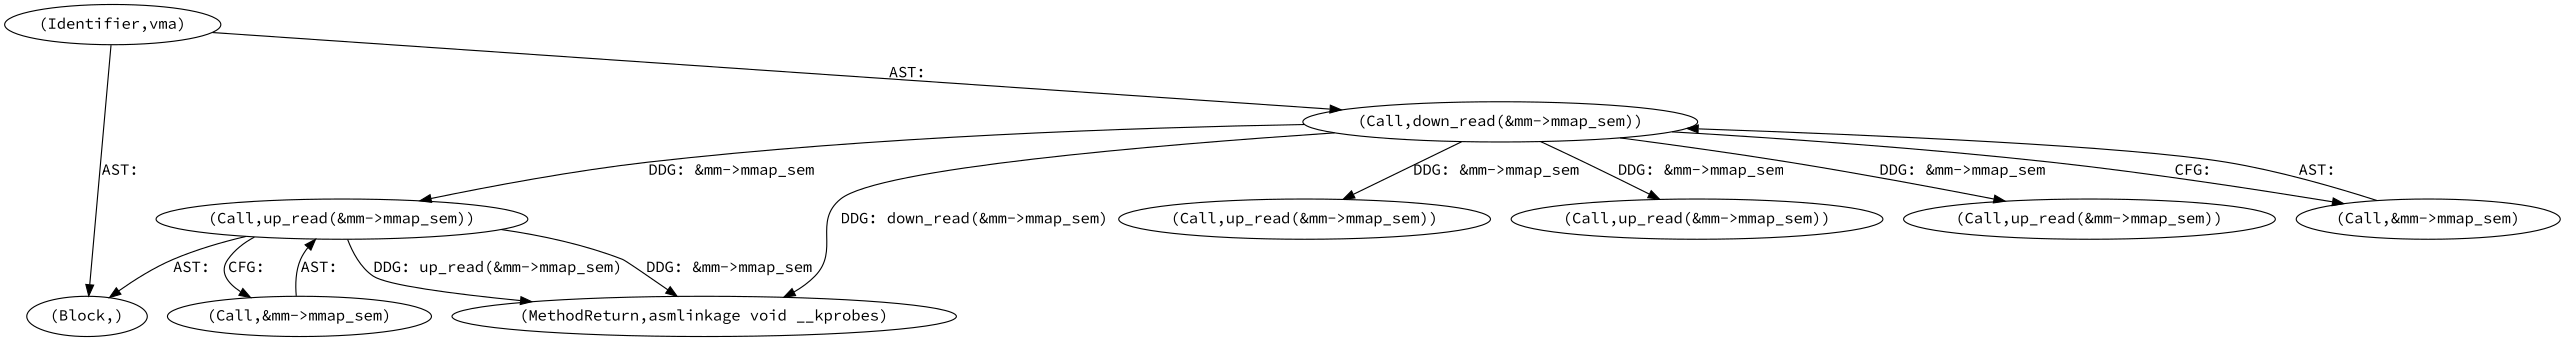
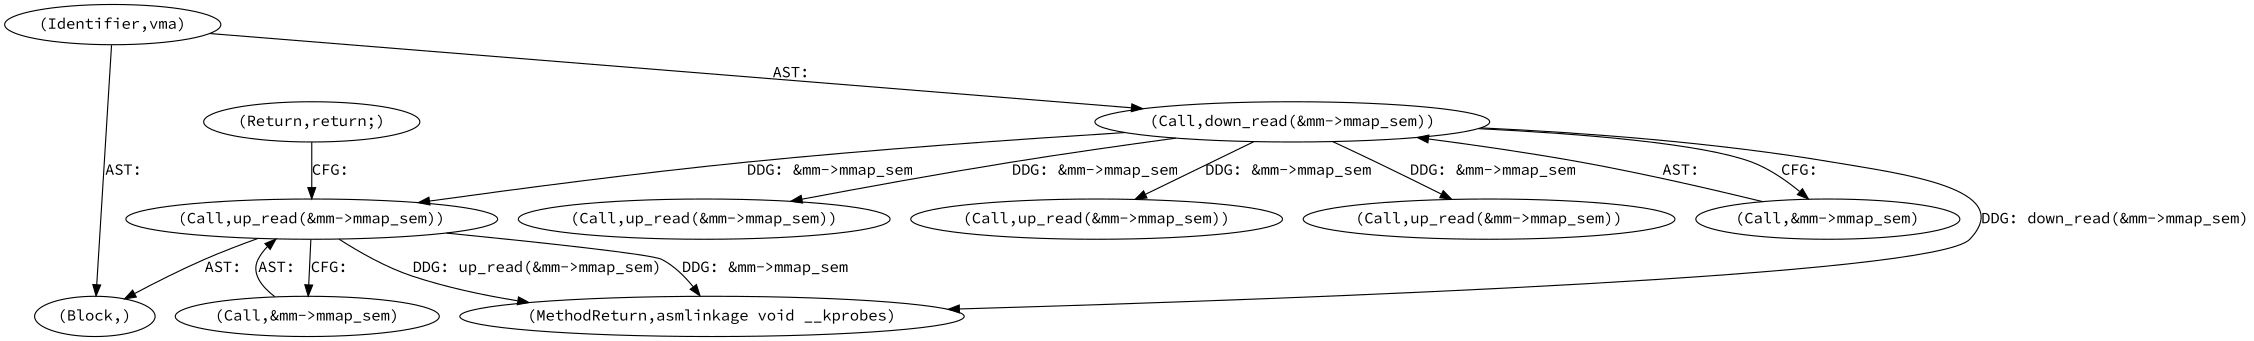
none -> (312, 122)
